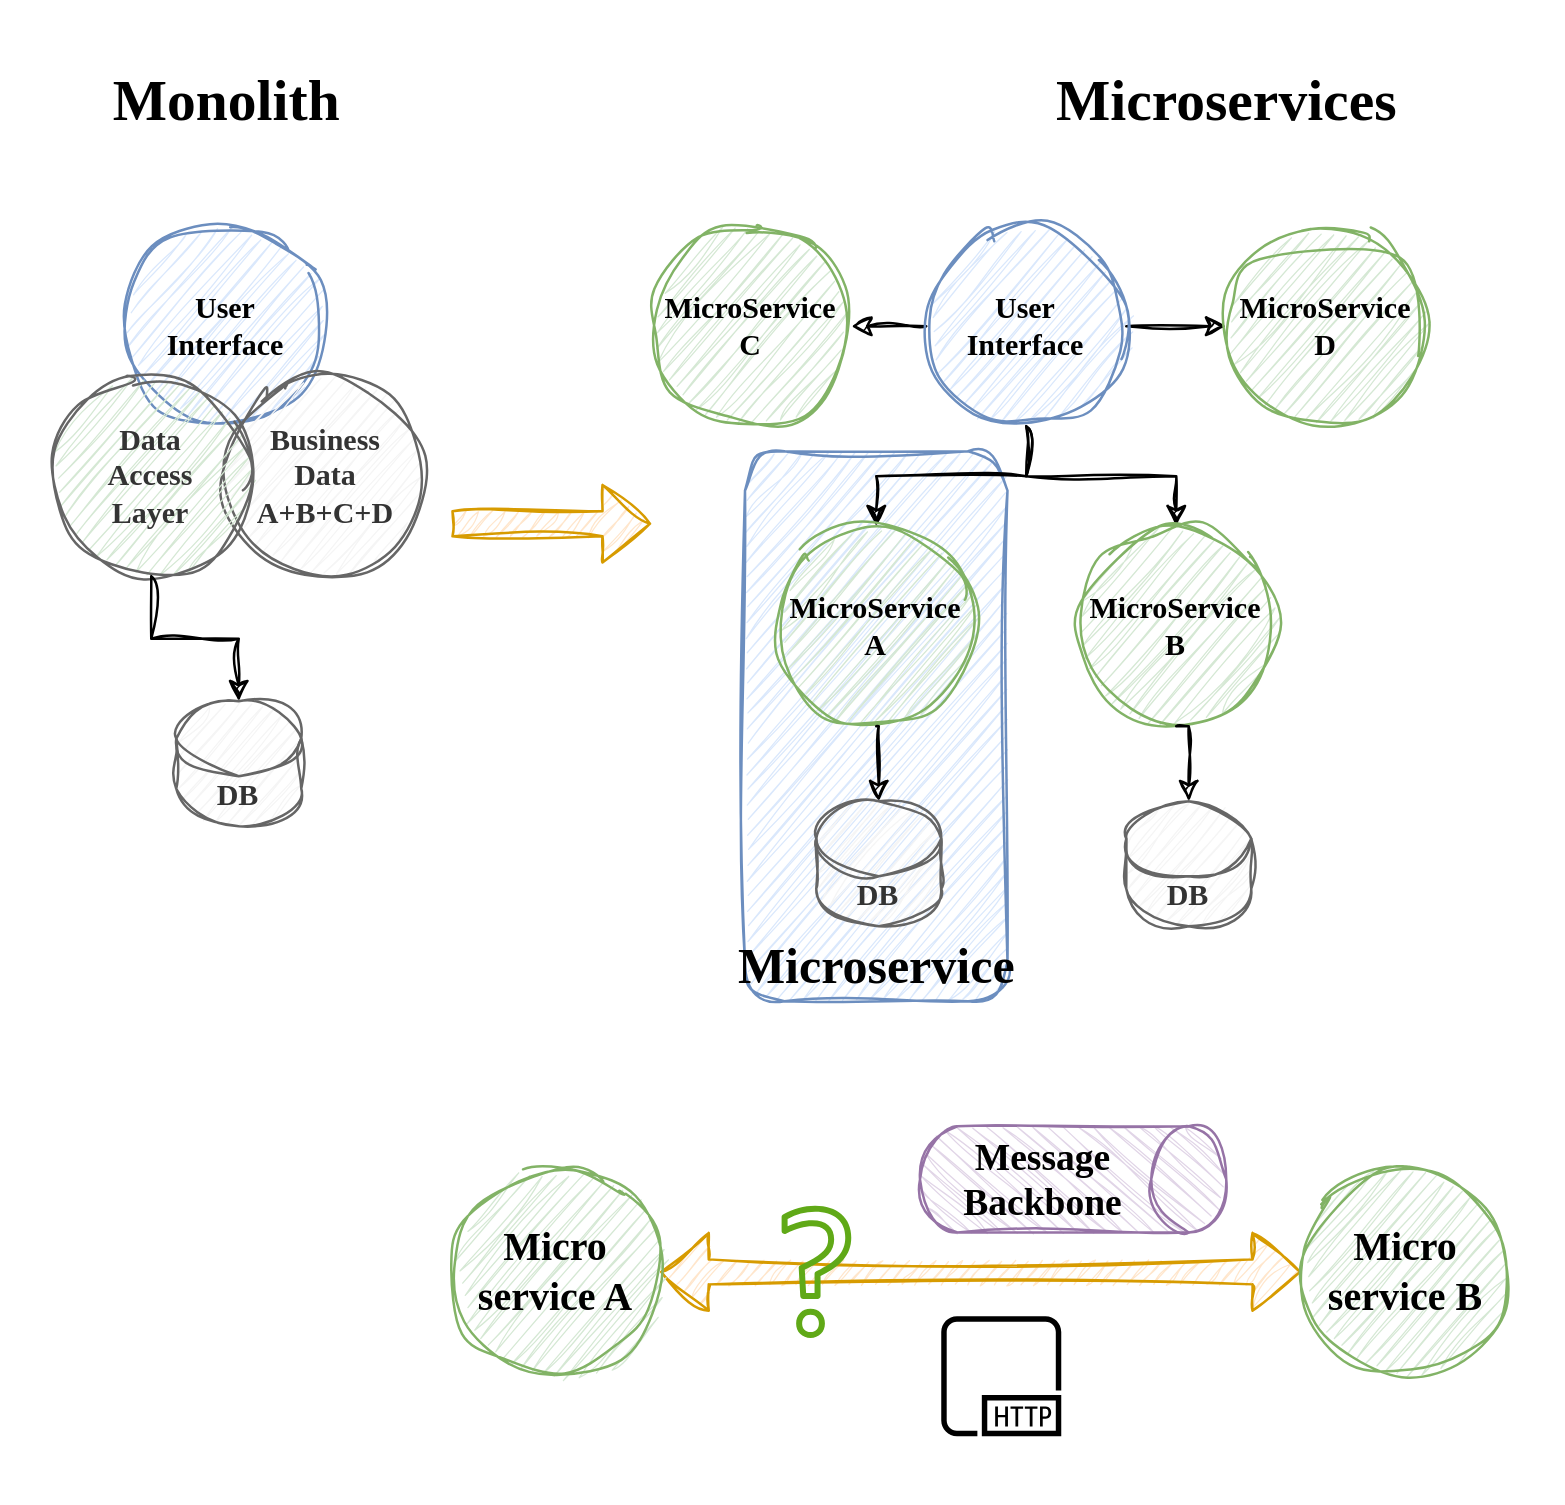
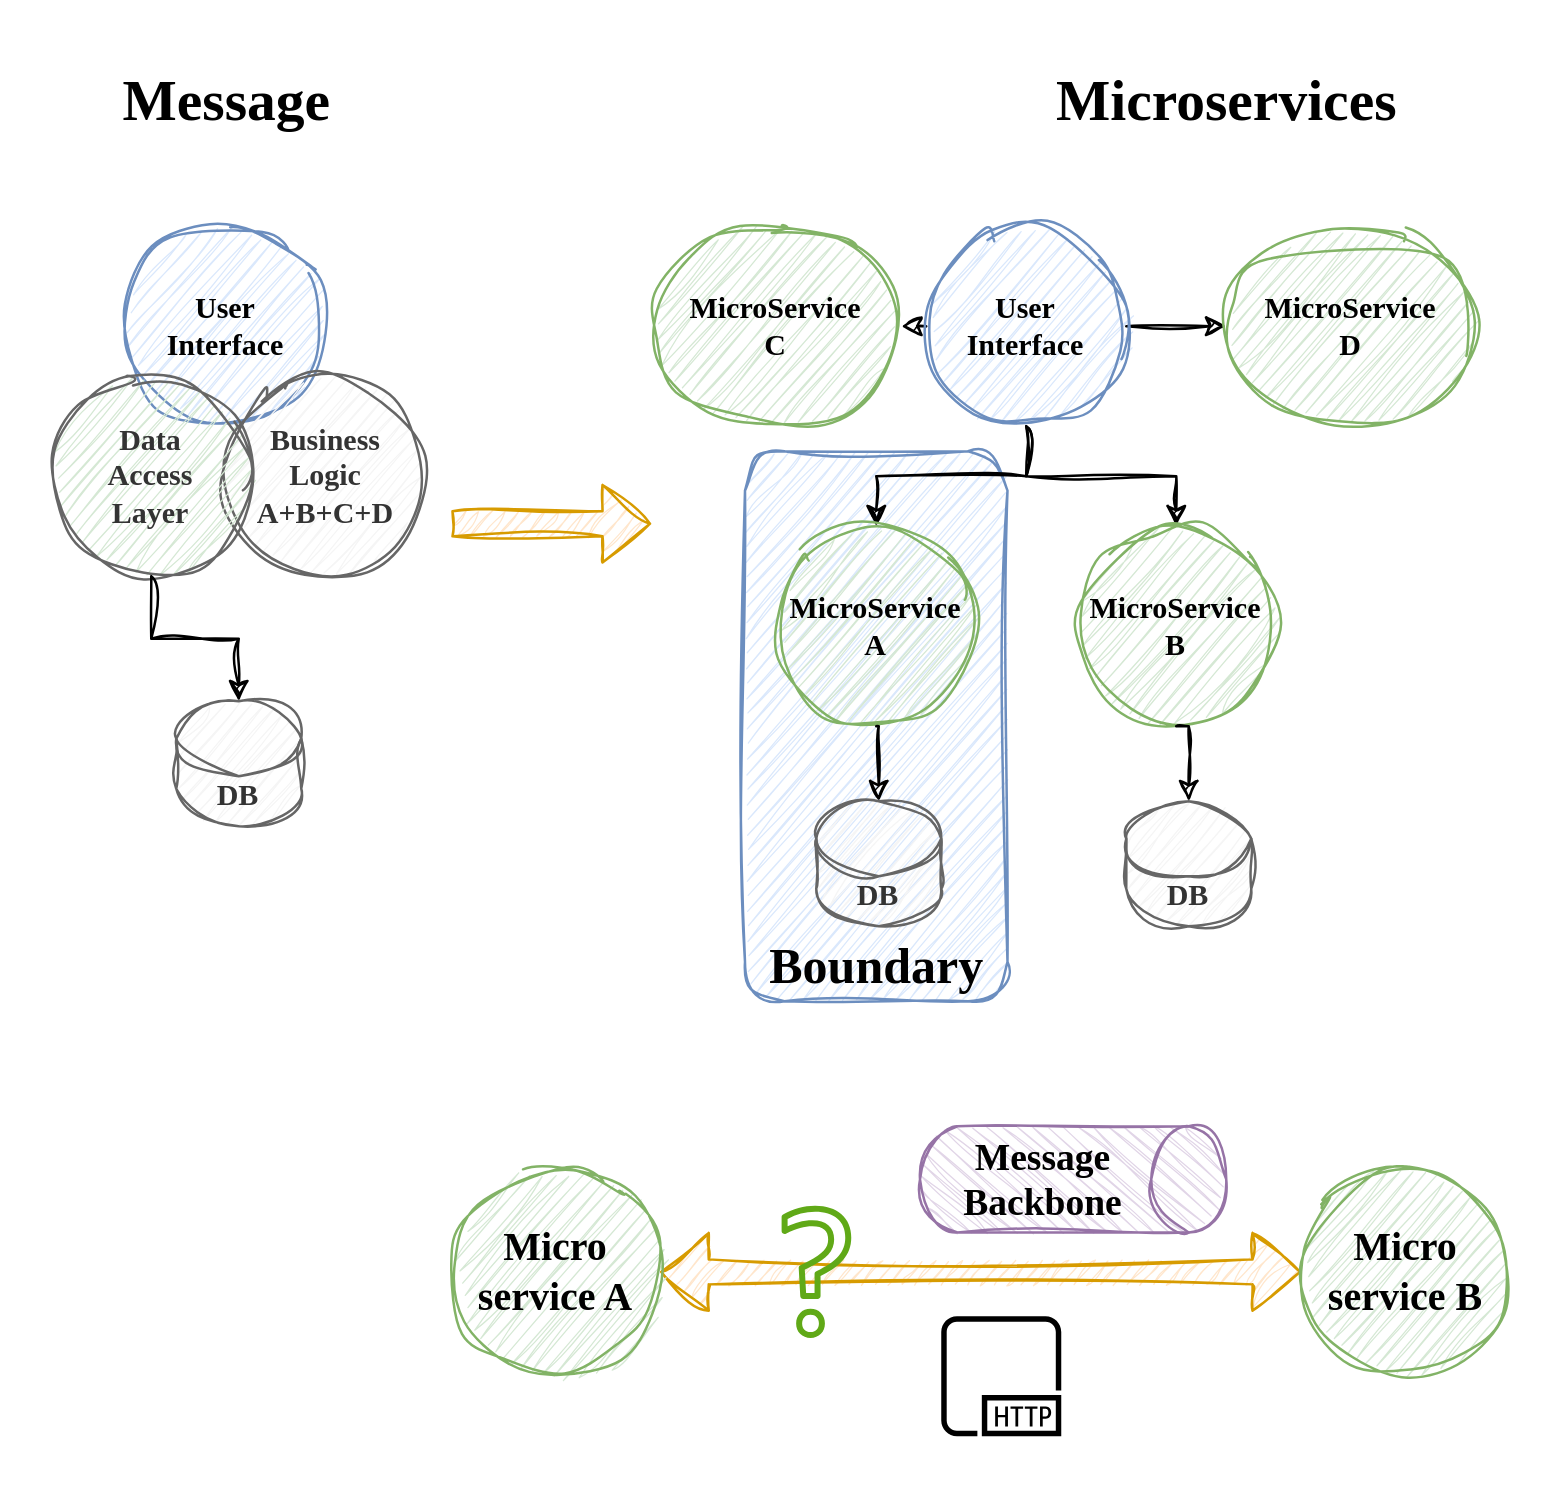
(228, 101) -> (228, 101)
(751, 326) -> (776, 326)
(1326, 326) -> (1351, 326)
(326, 476) -> (326, 476)
(878, 934) -> (878, 964)
